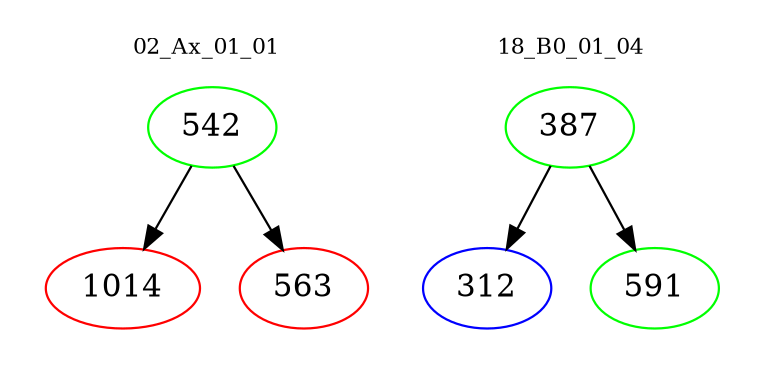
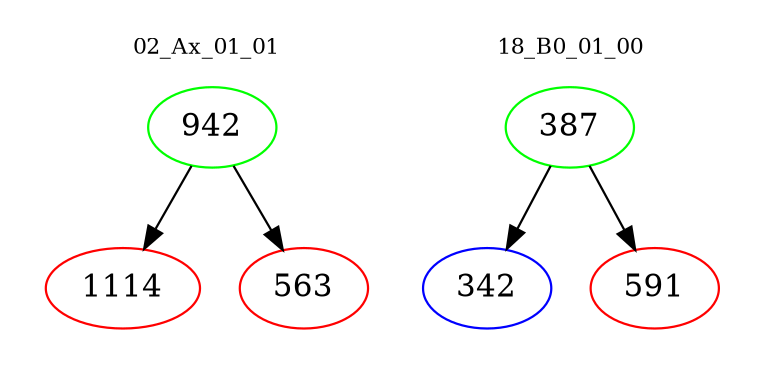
(571, 48) -> (571, 48)
(212, 127) -> (212, 127)
(123, 288) -> (123, 288)
(487, 288) -> (487, 288)
(655, 288) -> (655, 288)
